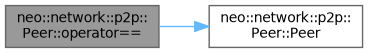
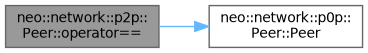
(286, 26) -> (286, 26)
